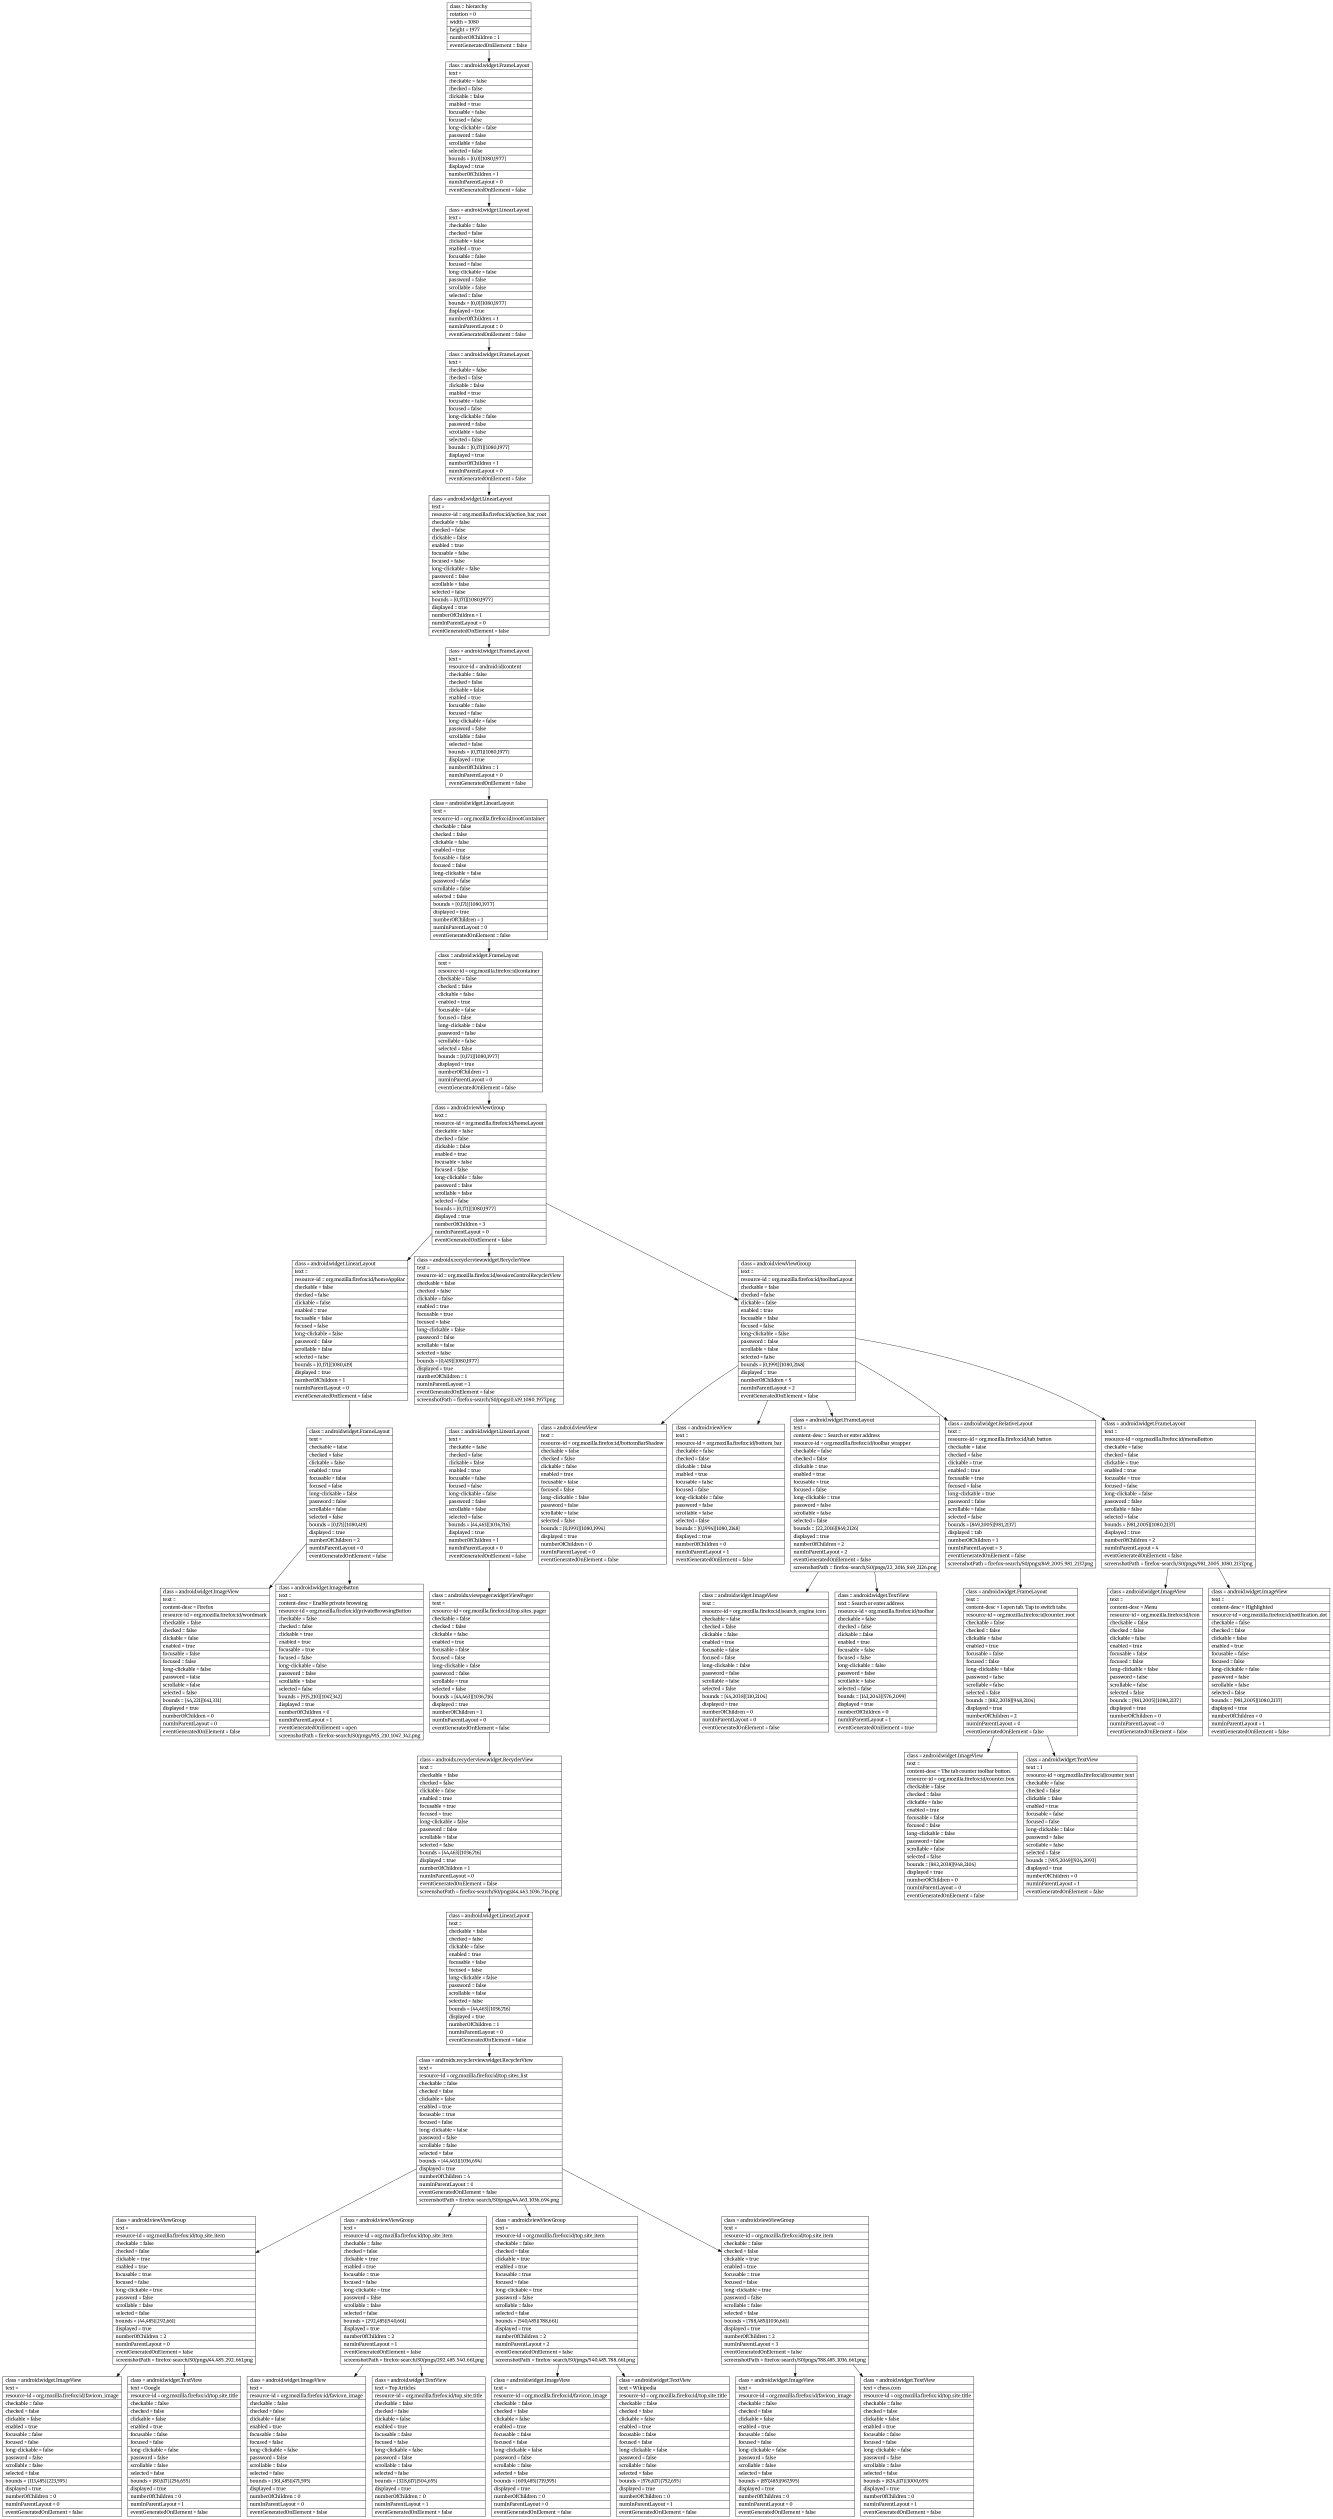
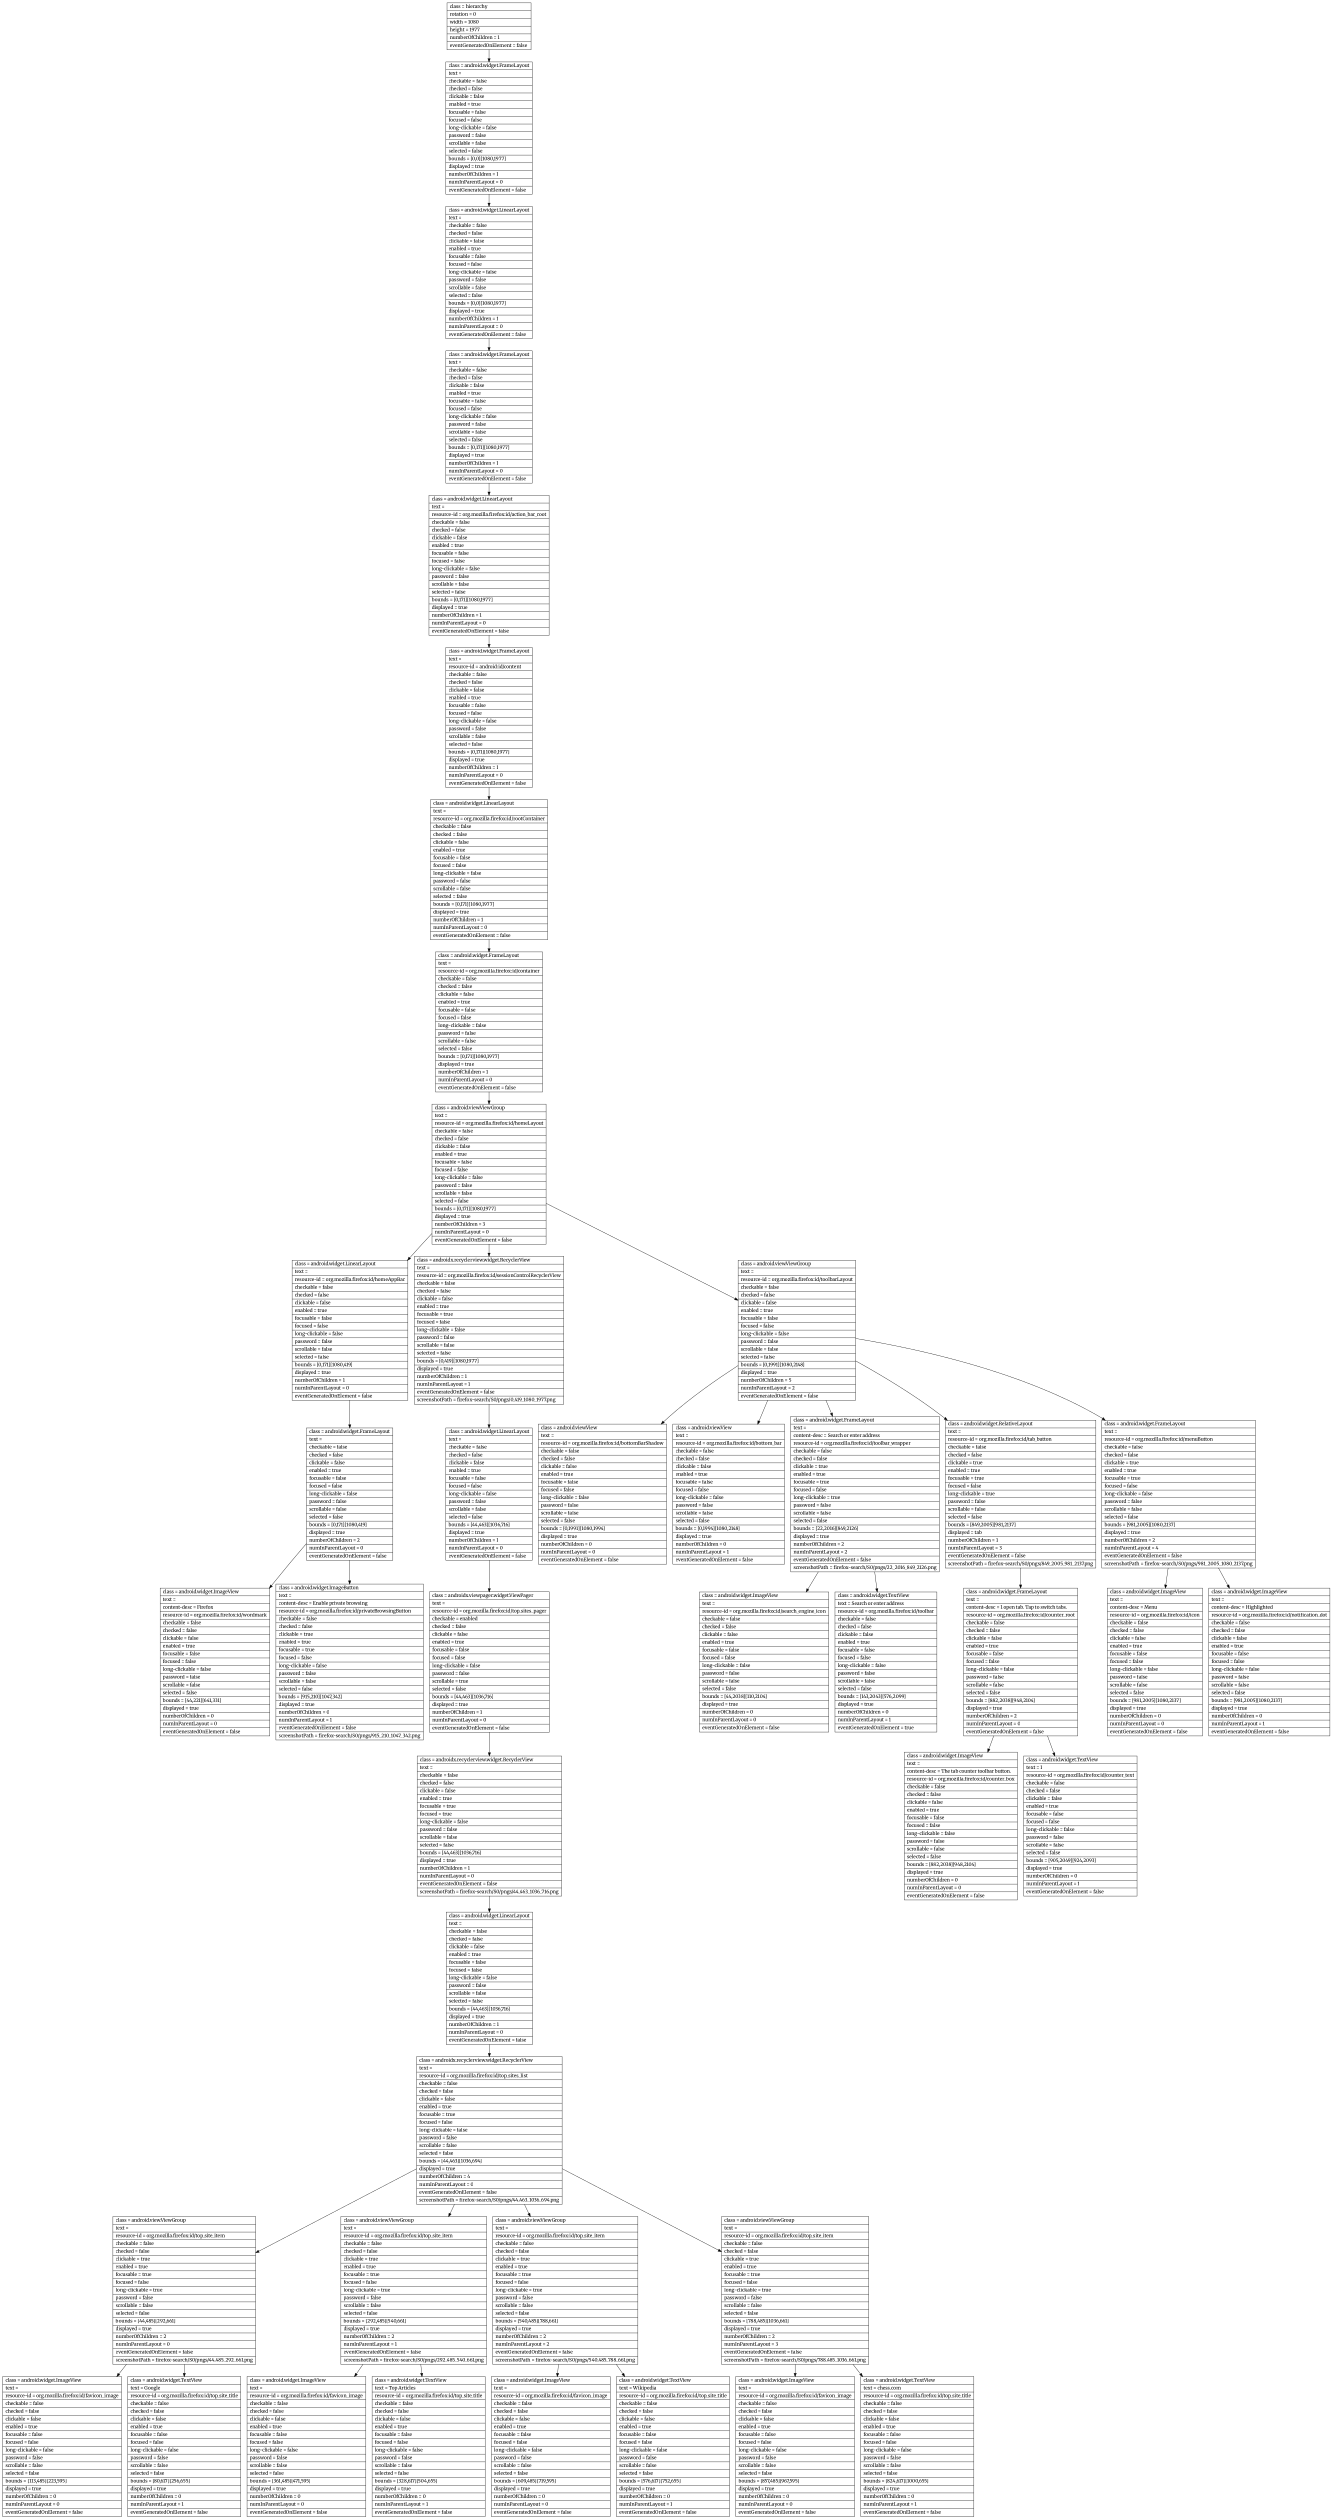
(451, 1619) -> (455, 1619)
(318, 1728) -> (318, 1728)
